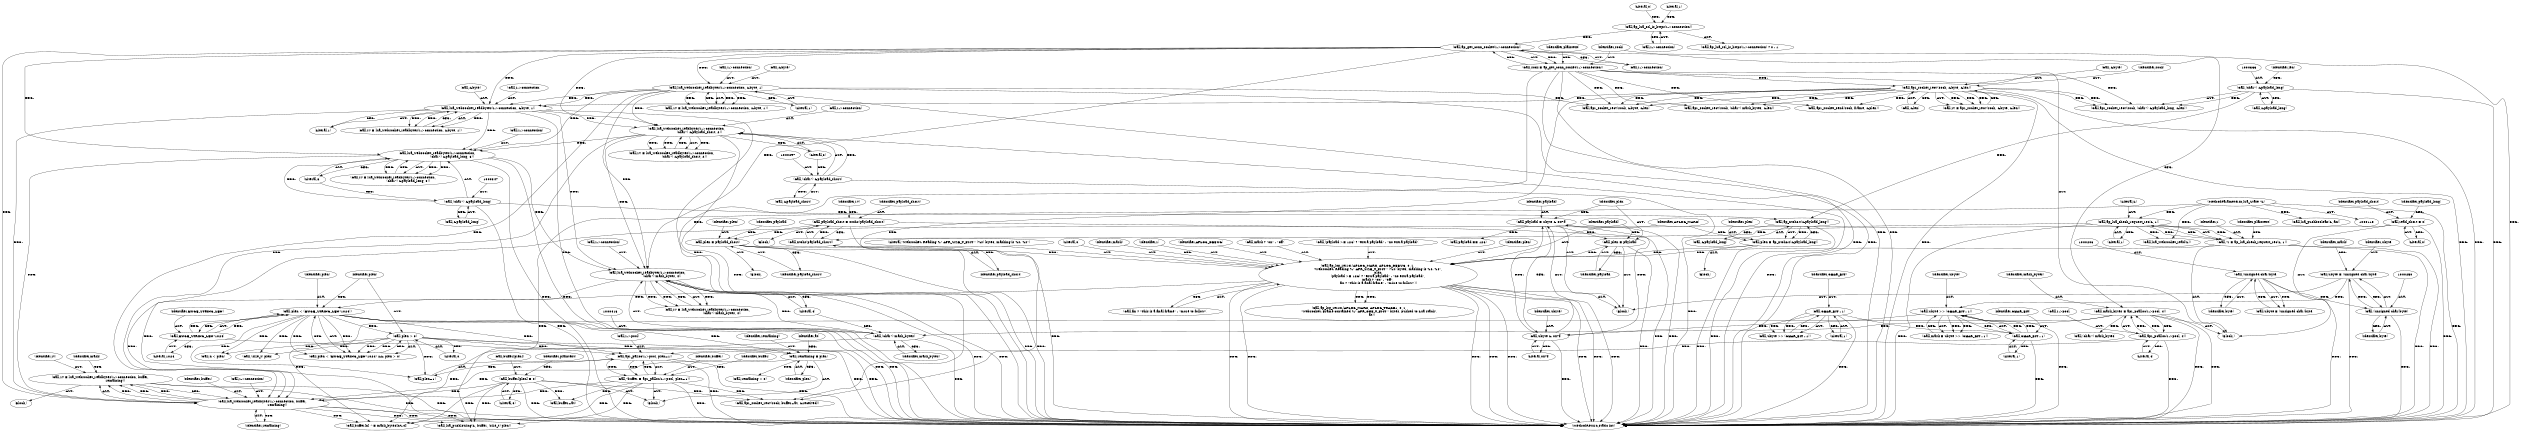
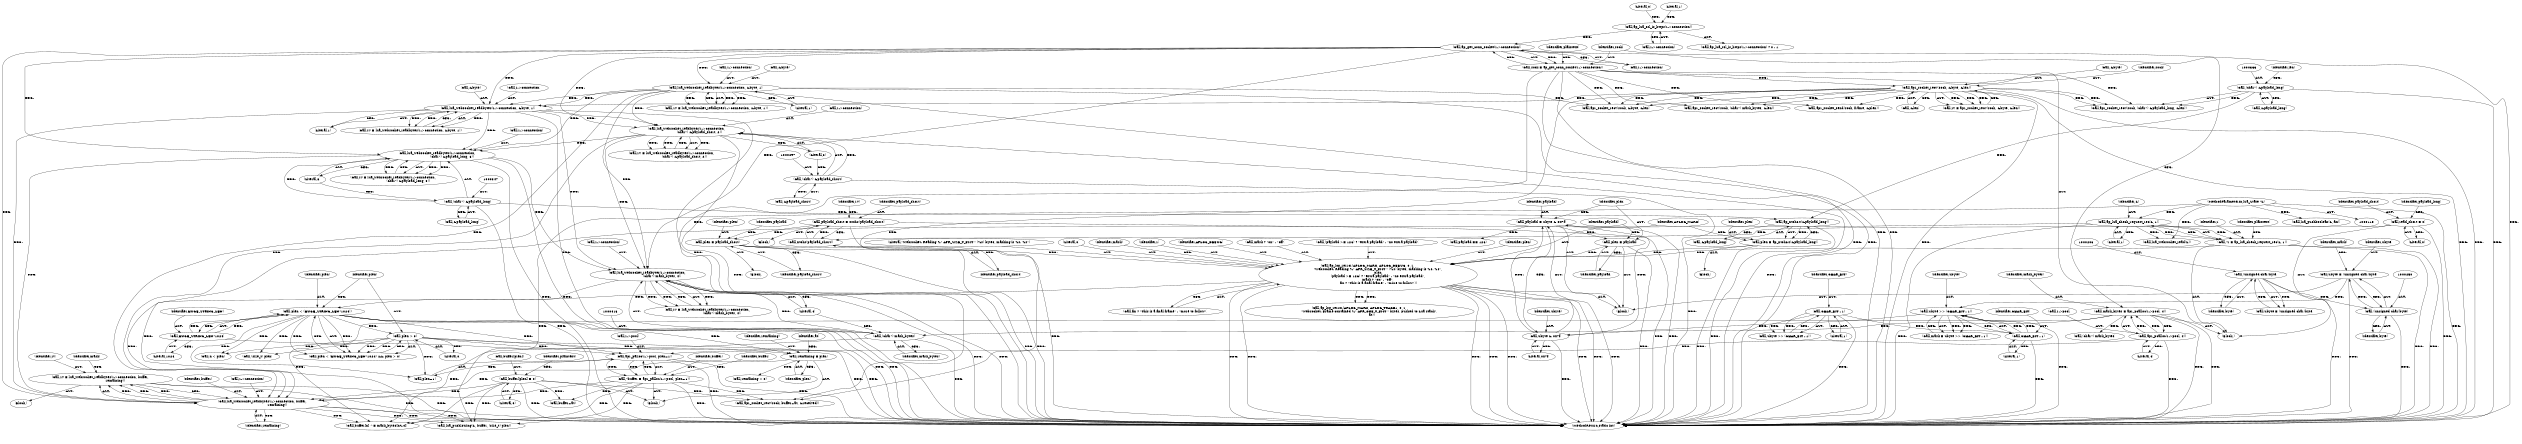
(2129, 202) -> (2129, 202)
